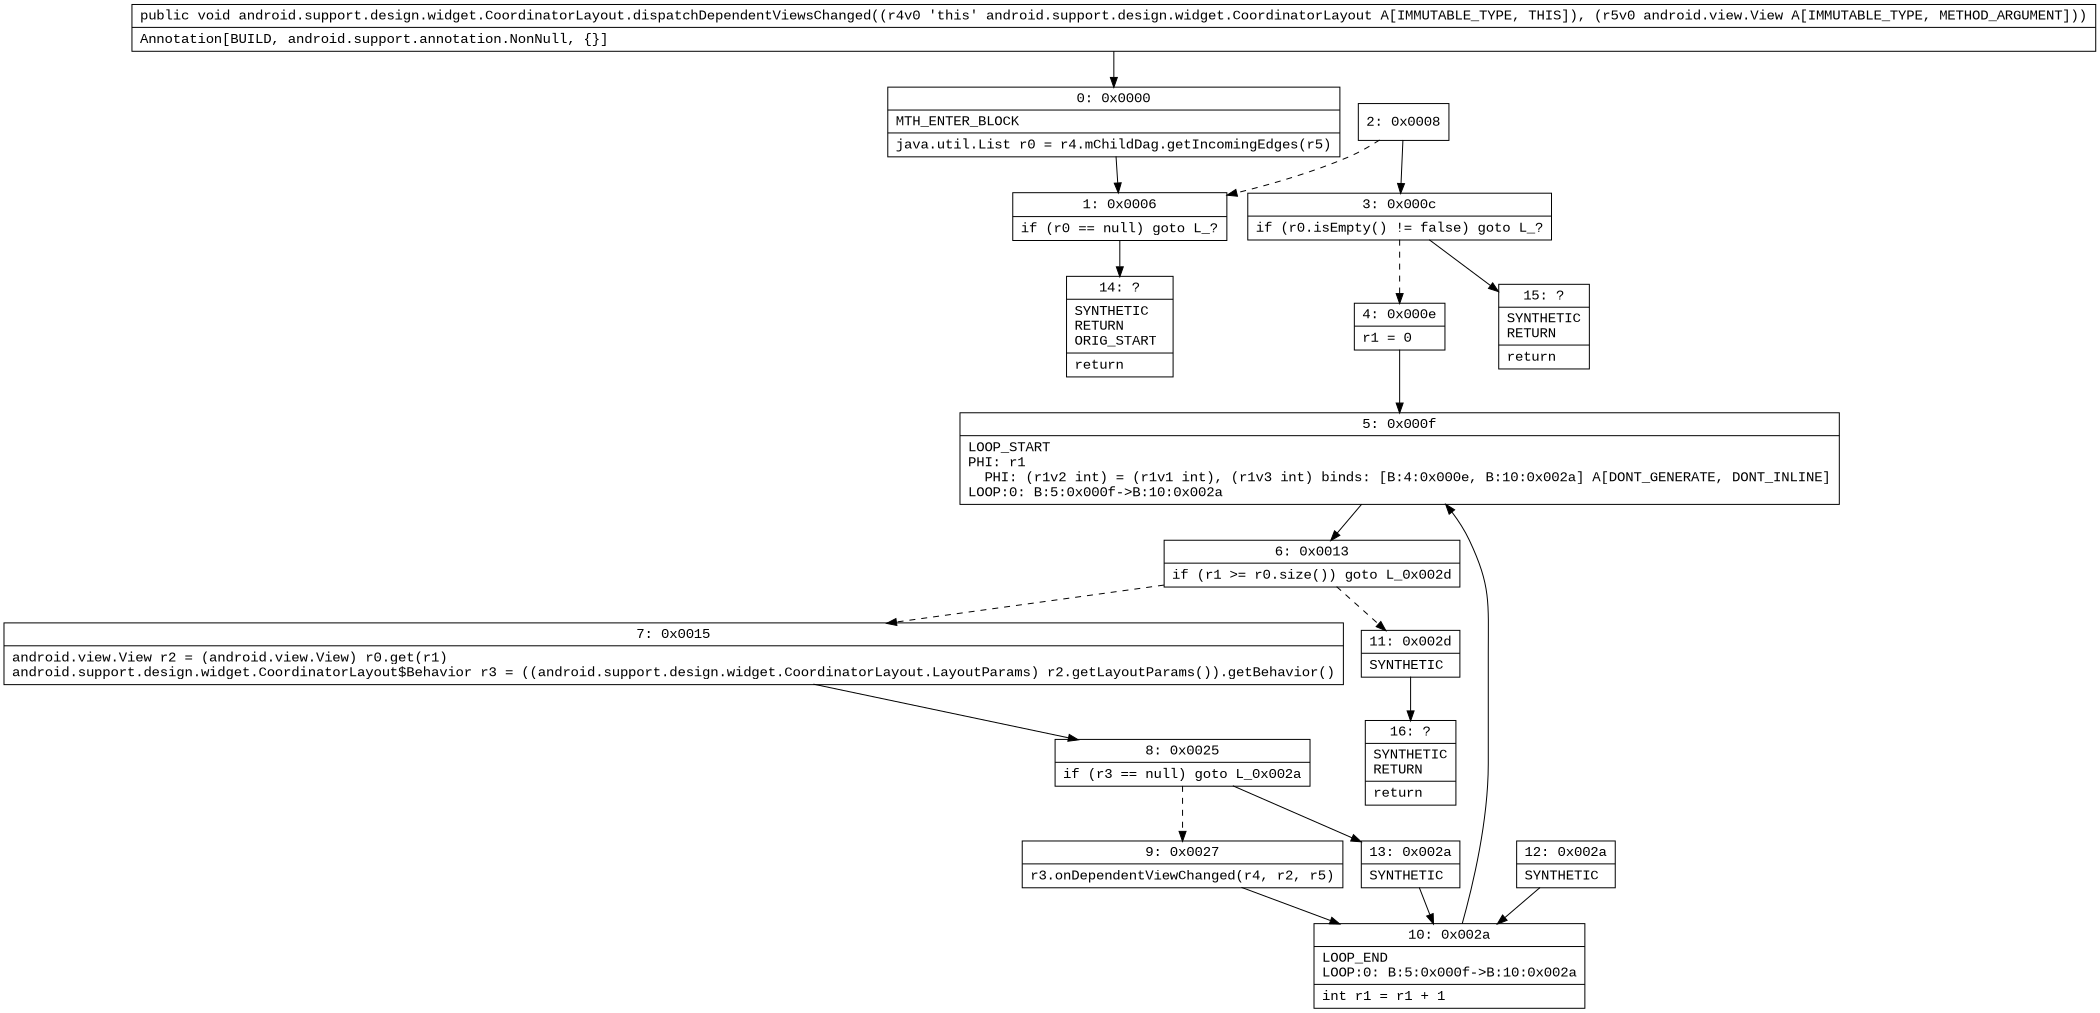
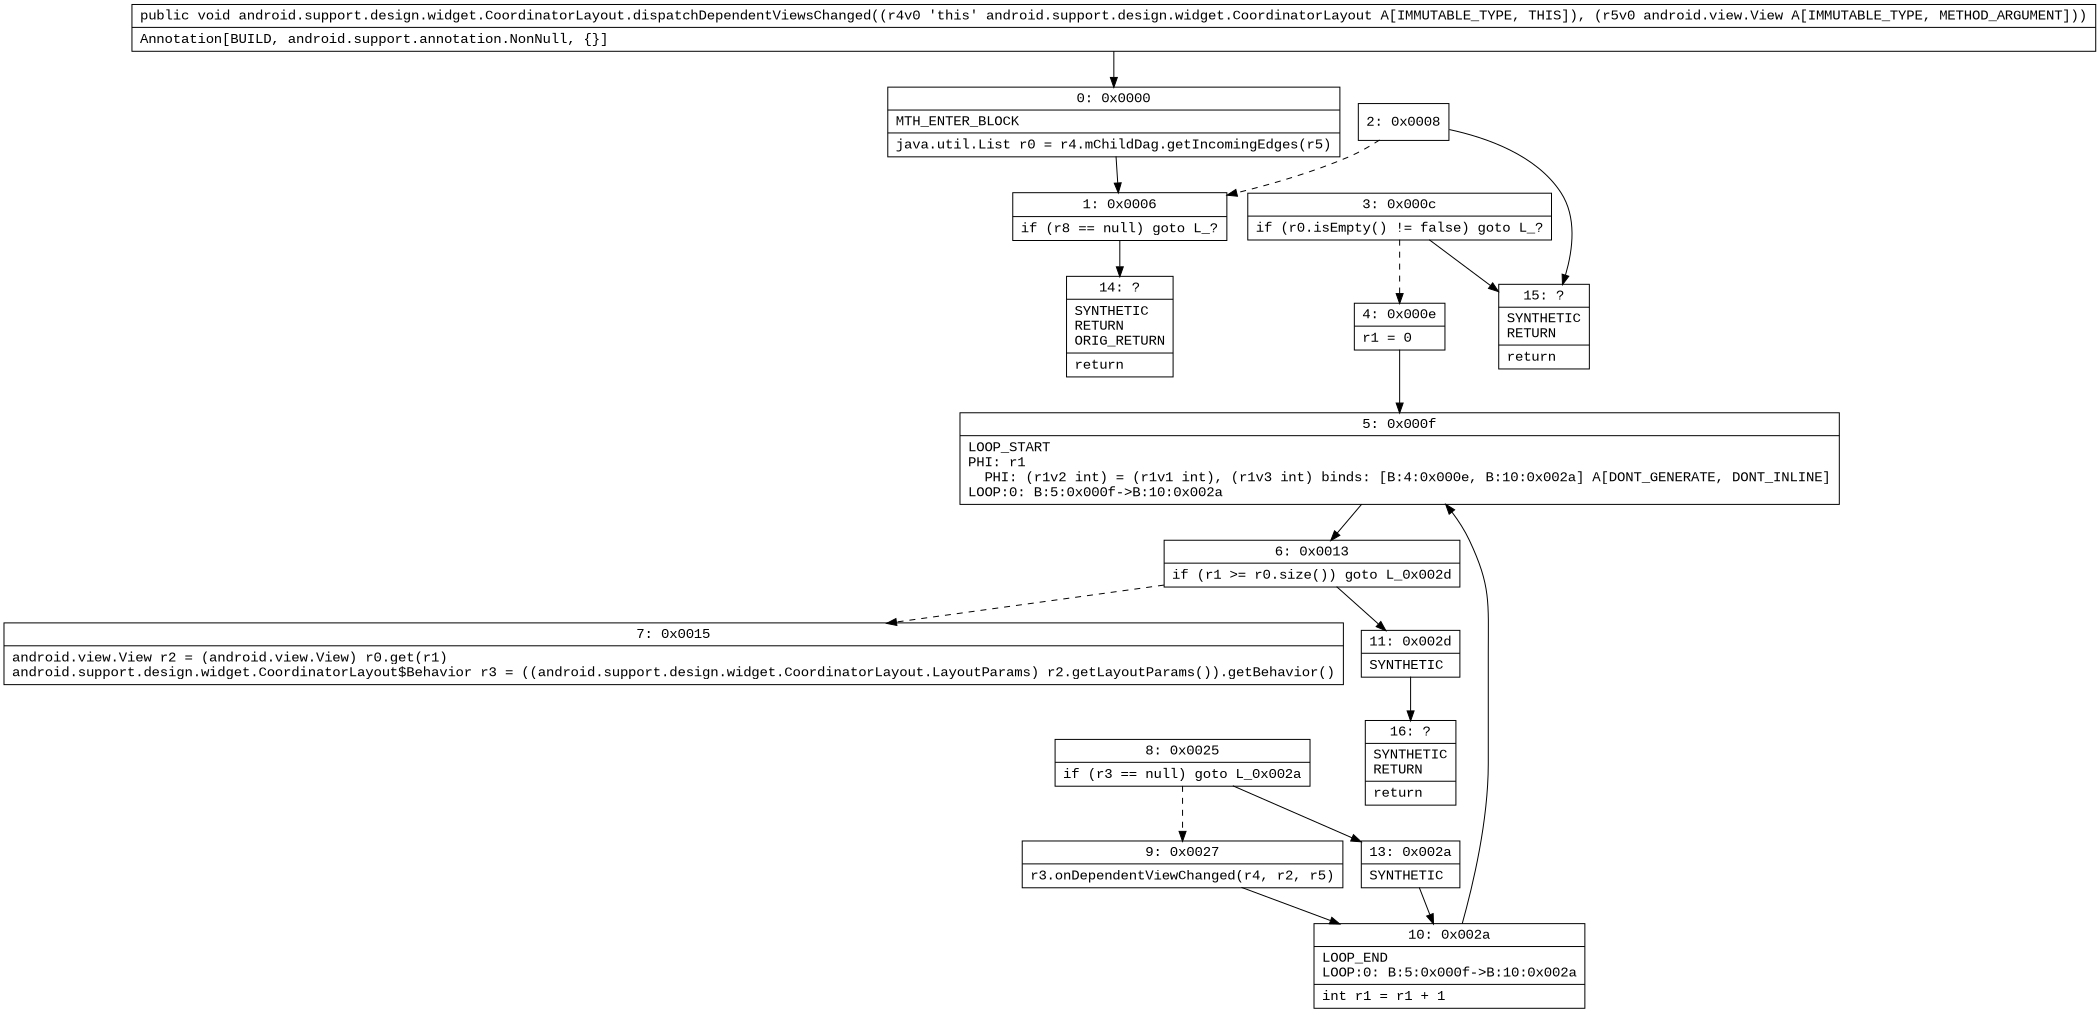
(1402, 162) -> (1546, 175)
(1120, 228) -> (1120, 228)
(1116, 341) -> (1120, 341)
(1357, 605) -> (1357, 605)
(941, 711) -> none
(1566, 864) -> none
